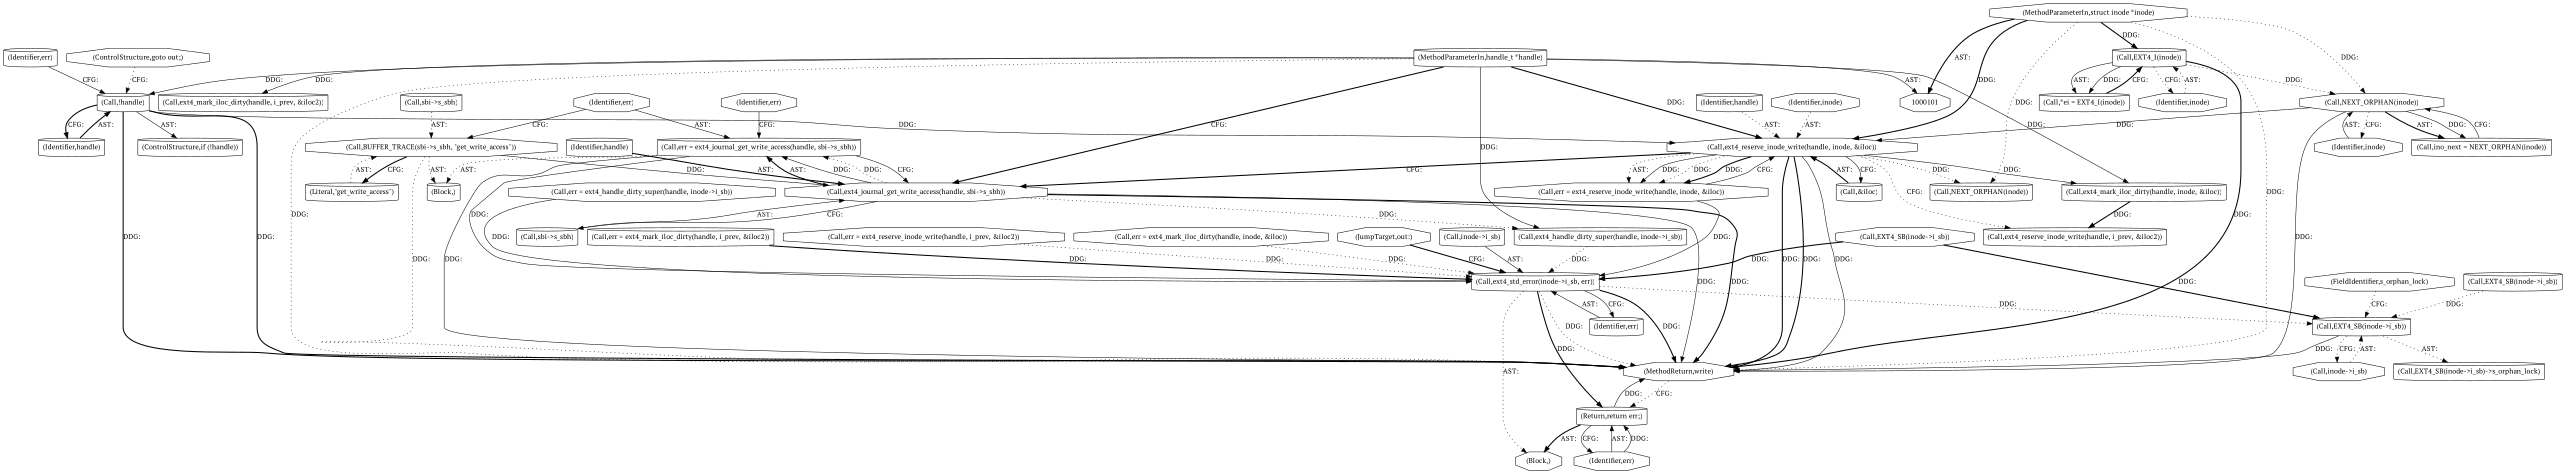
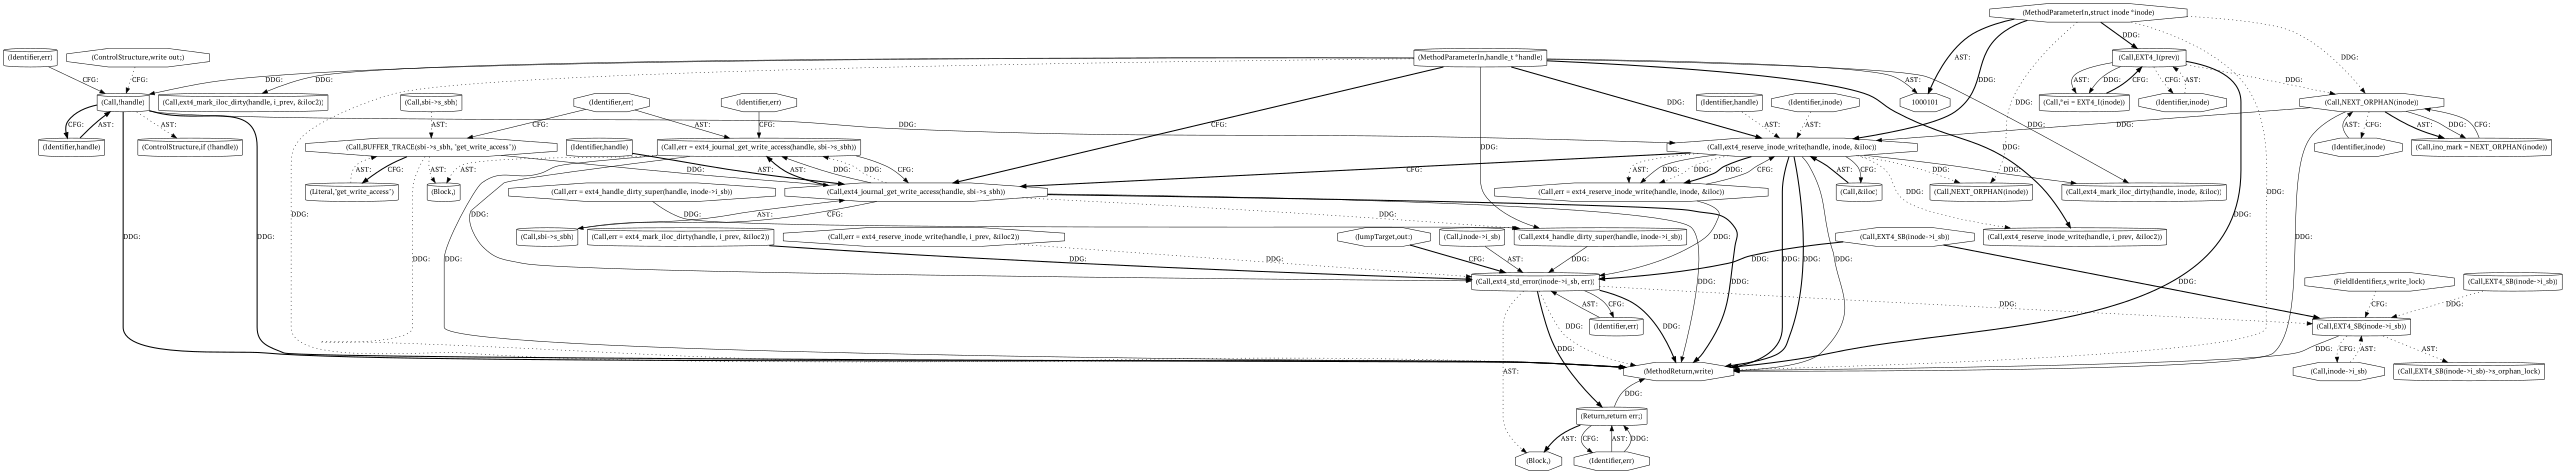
(138, 58) -> (138, 58)
(2149, 58) -> (2149, 58)
(154, 124) -> (154, 124)
(2482, 147) -> (2482, 147)
(1916, 192) -> (1916, 192)
(2112, 213) -> (1829, 85)
(1201, 237) -> none
(1570, 258) -> (1570, 258)
(928, 278) -> (1081, 227)
(2380, 282) -> (2380, 282)
(1652, 394) -> none
